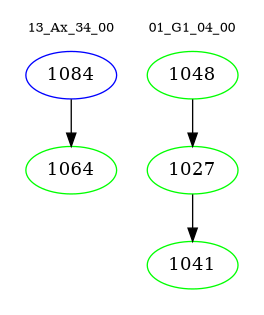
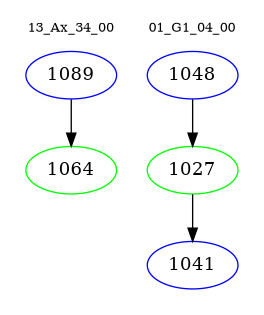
(71, 75) -> (71, 75)
(193, 75) -> (193, 75)
(193, 265) -> (193, 265)
